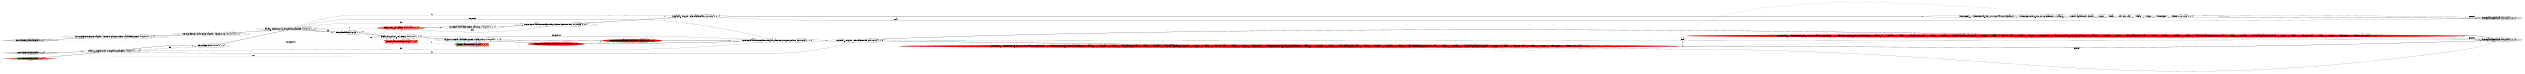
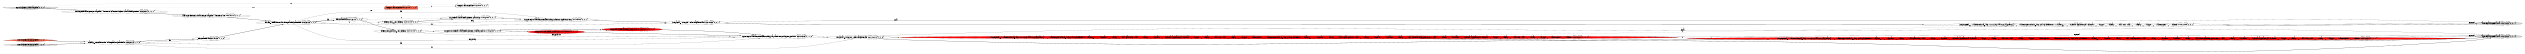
(401, 28) -> (401, 22)
(291, 42) -> (291, 3)
(472, 45) -> (472, 6)
(31, 53) -> (31, 40)
(219, 56) -> (221, 8)
(31, 59) -> (31, 45)
